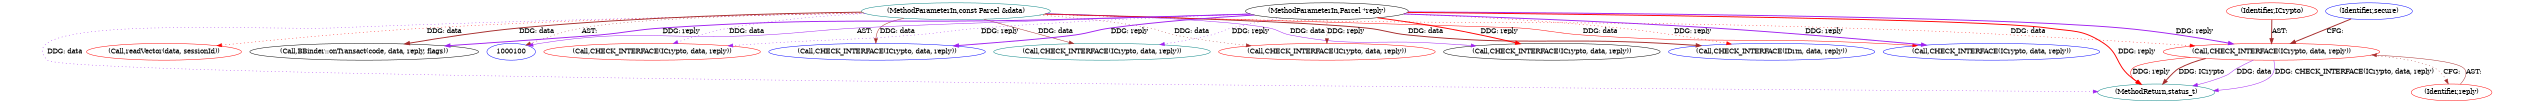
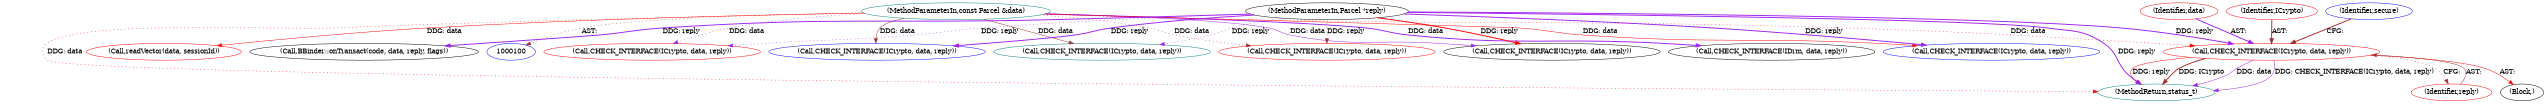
none -> (2179, 11)
(1783, 18) -> (1783, 18)
(556, 25) -> none
(462, 26) -> (462, 26)
(891, 26) -> none
(1598, 26) -> none
(1371, 29) -> (1371, 29)
(1772, 52) -> (1772, 52)
(651, 78) -> (651, 78)
none -> (2522, 92)
